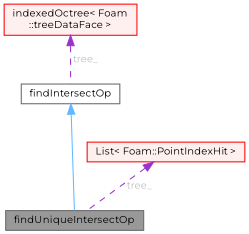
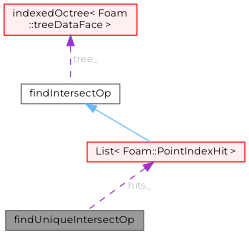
(73, 163) -> (123, 126)
(139, 186) -> (139, 186)
